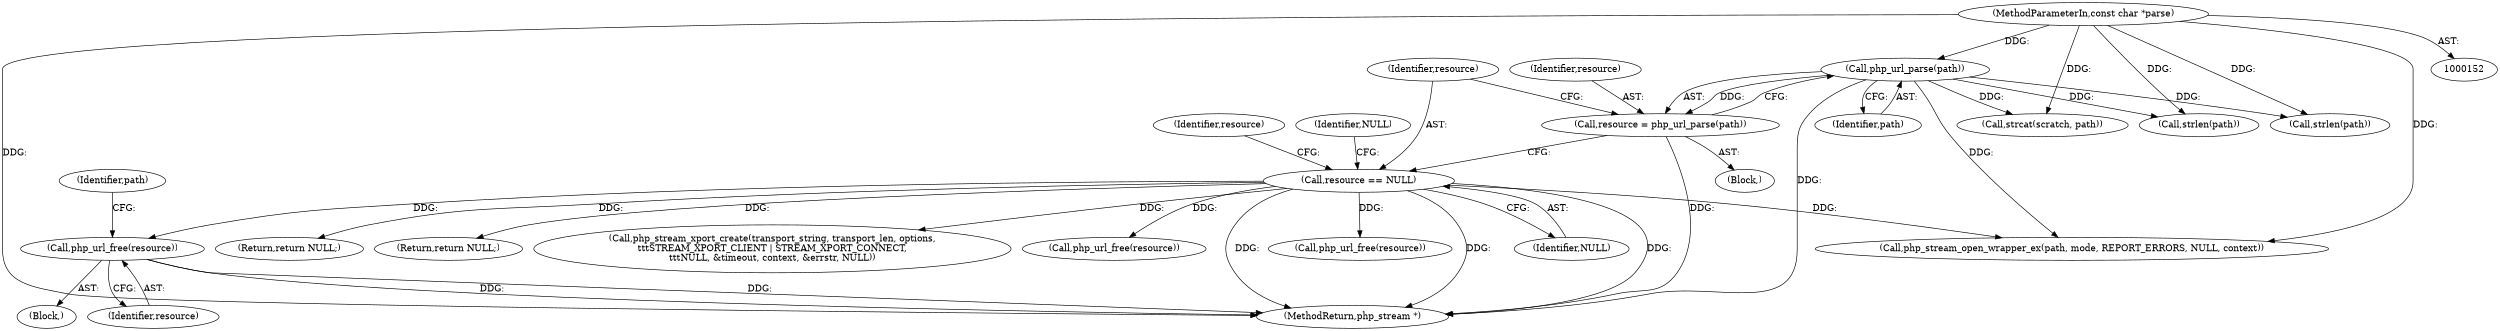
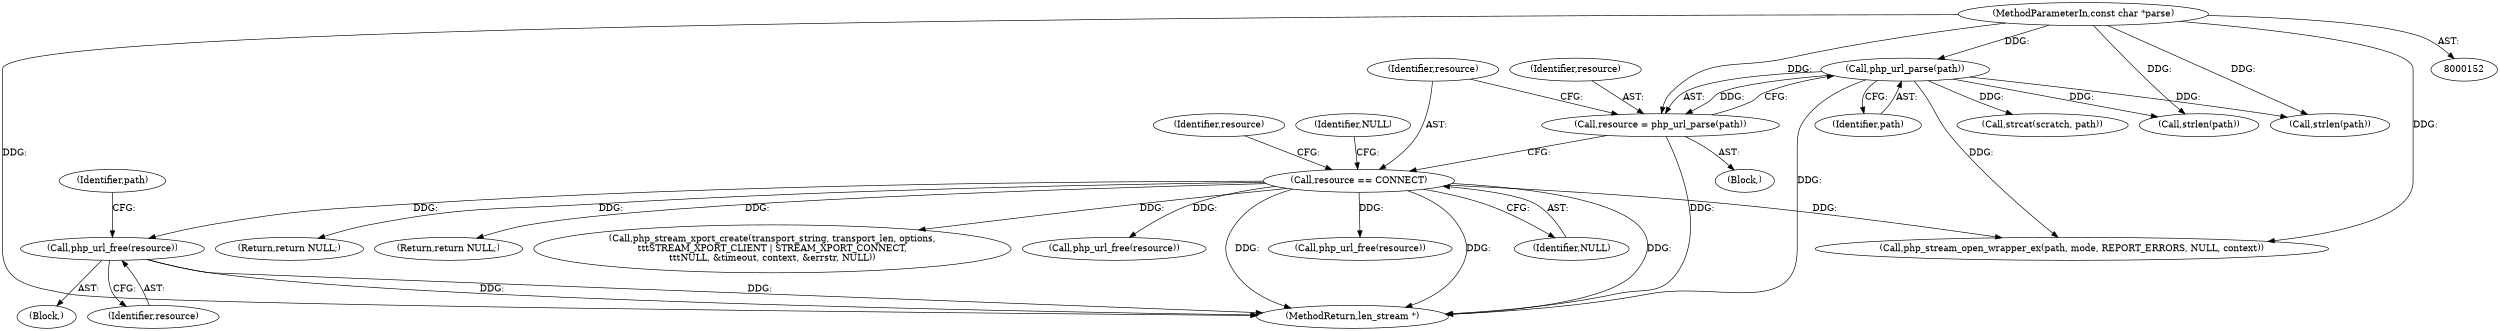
(2064, 67) -> (1826, 50)
(2464, 70) -> (2464, 70)
(1359, 181) -> (1359, 181)
(1353, 317) -> (1353, 317)
